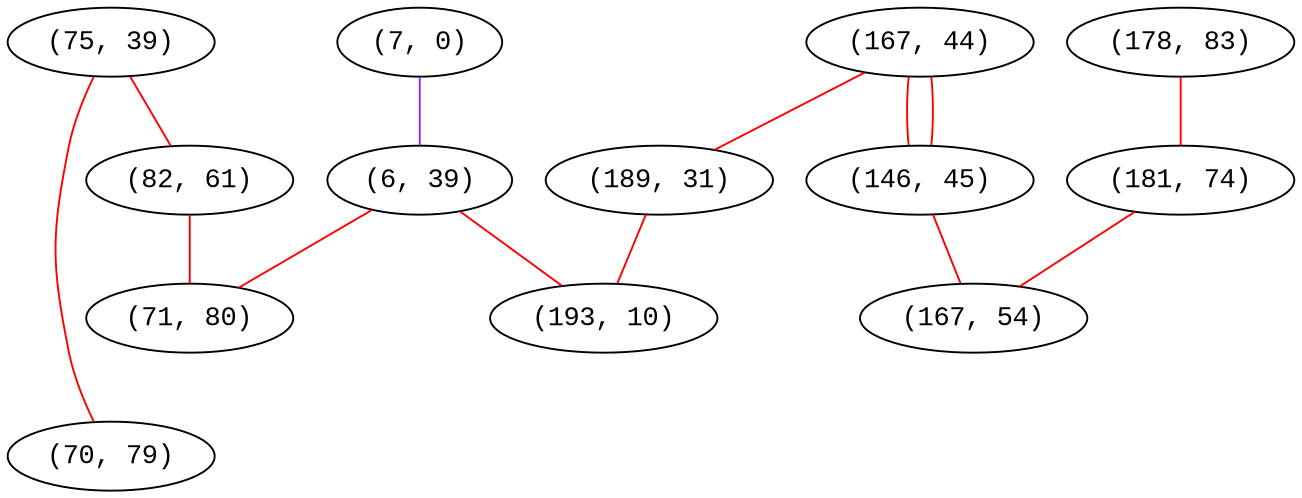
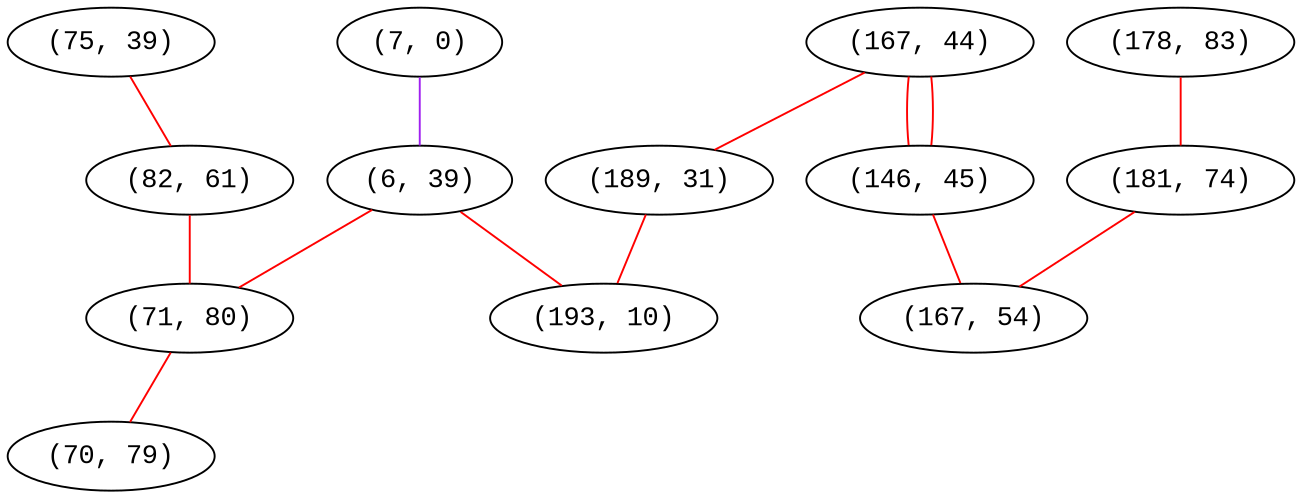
(56, 249) -> (150, 387)
